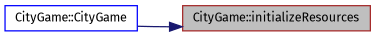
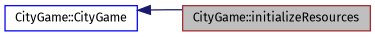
(154, 27) -> (166, 10)
